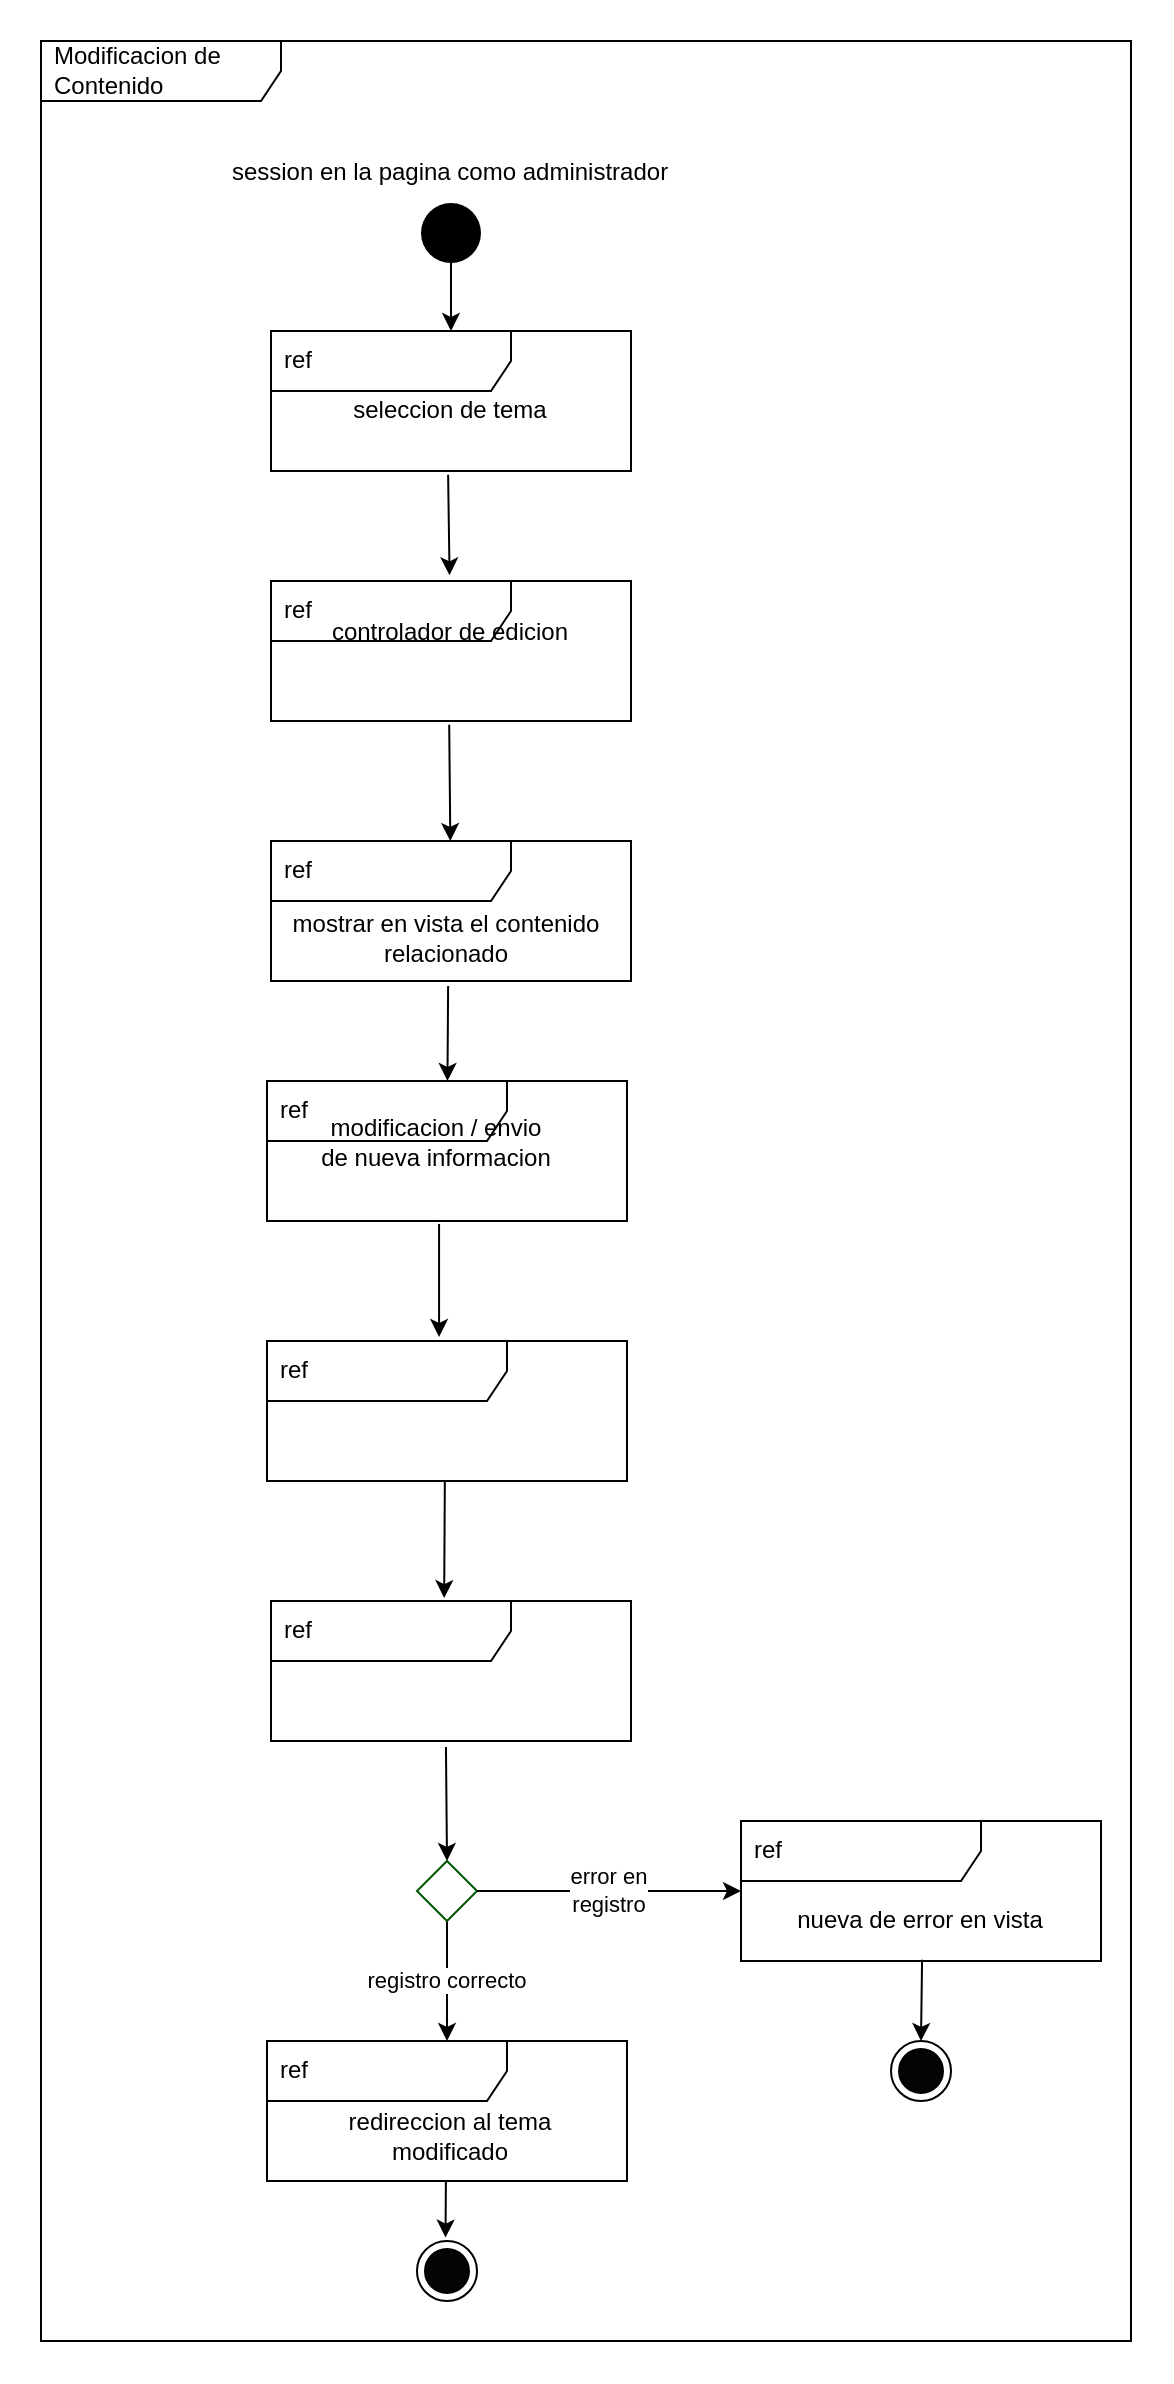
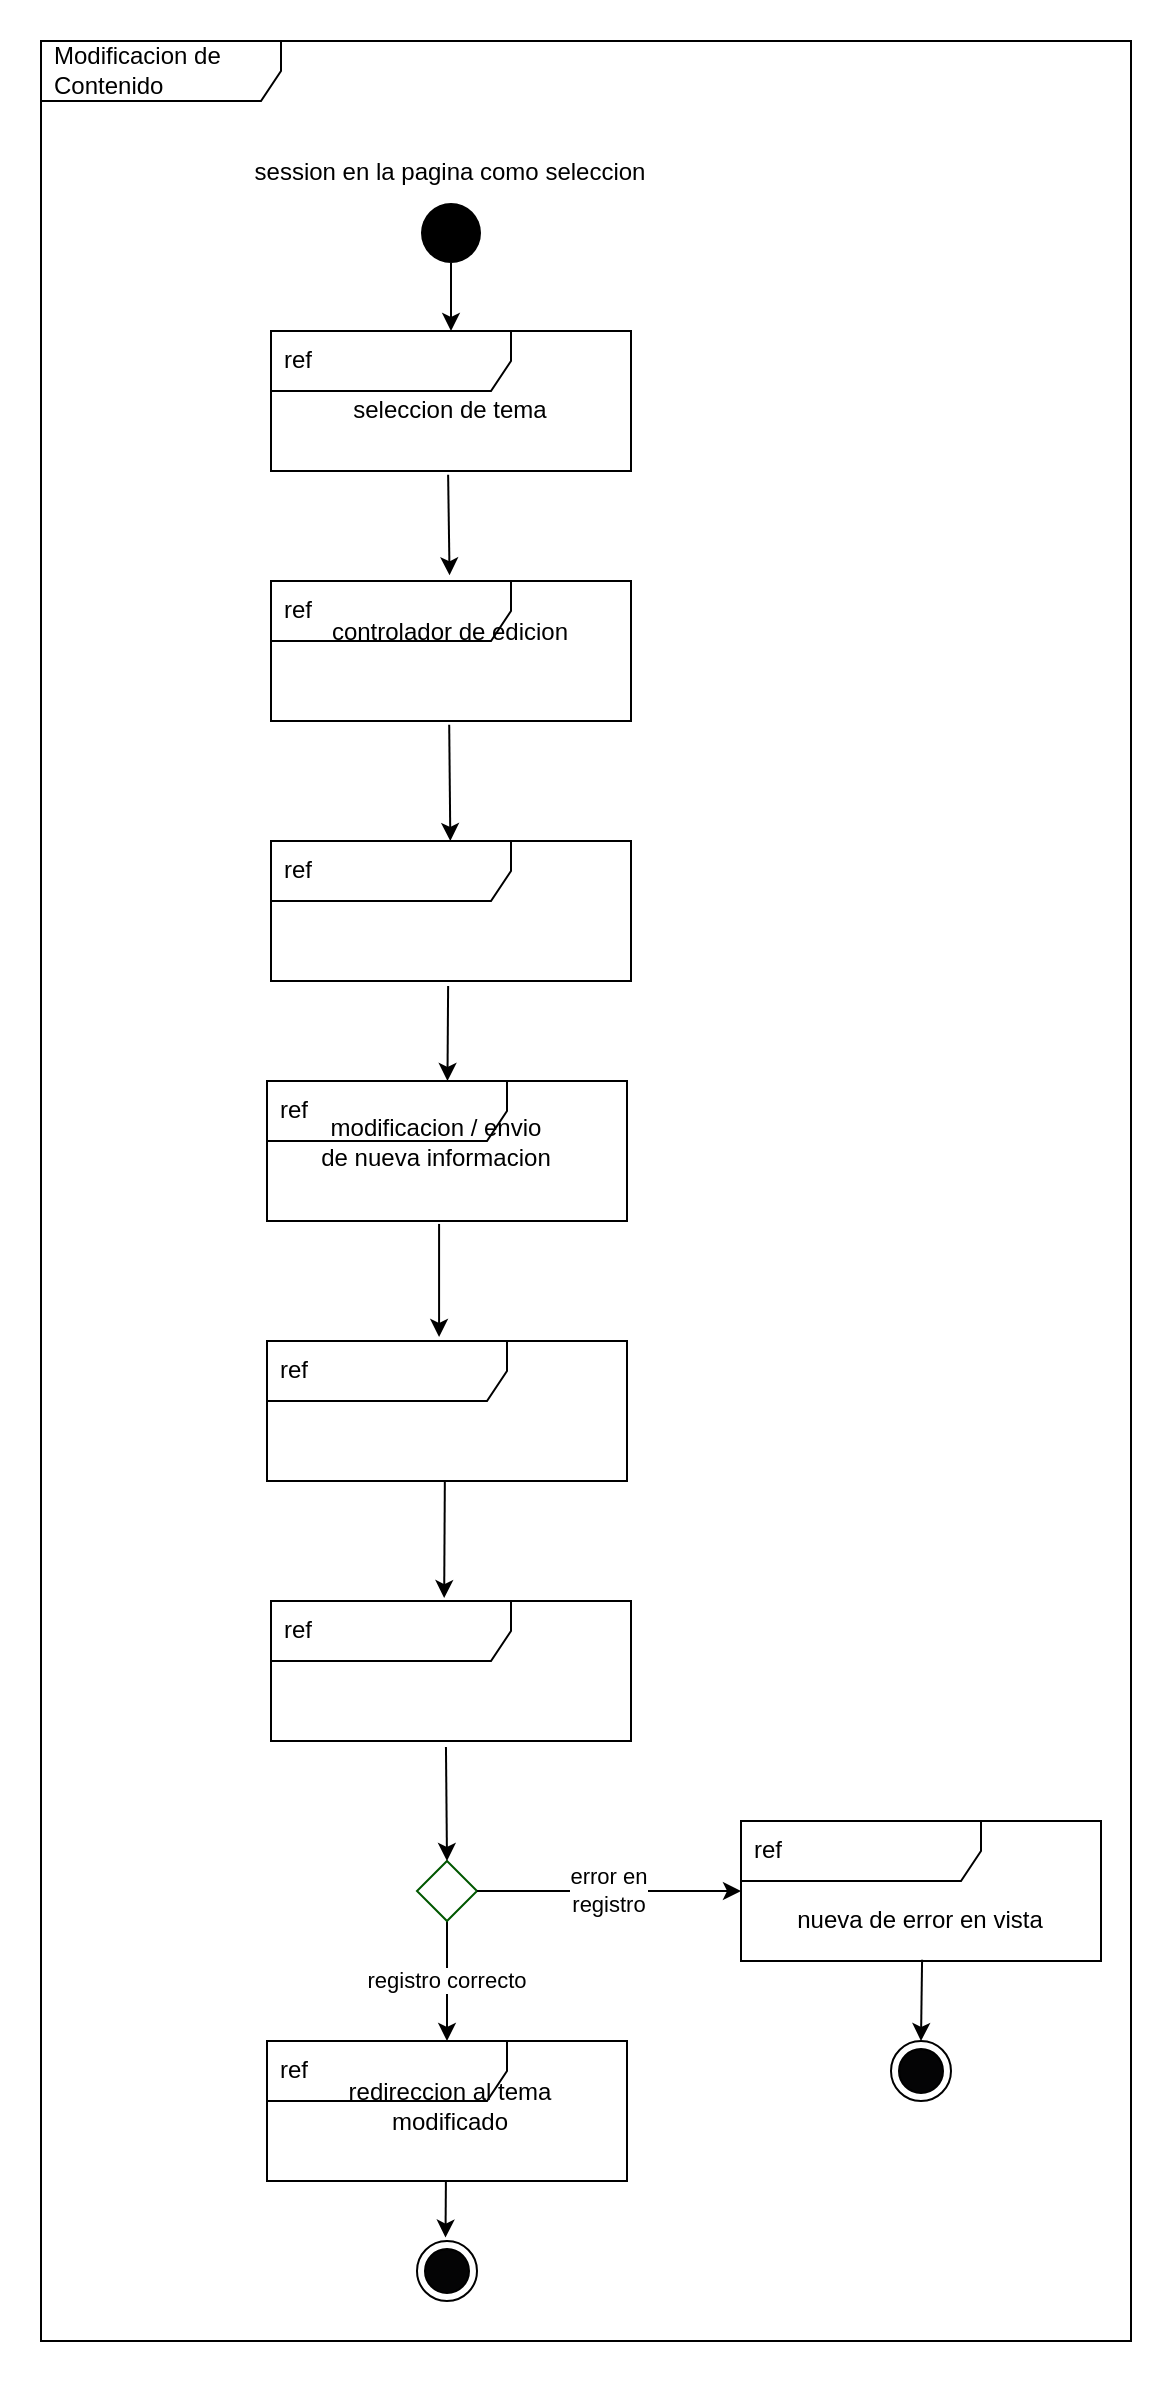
(451, 173) -> (451, 173)
(447, 939) -> none
(451, 2137) -> (451, 2107)
